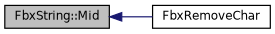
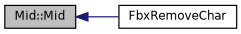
(57, 17) -> (40, 17)
